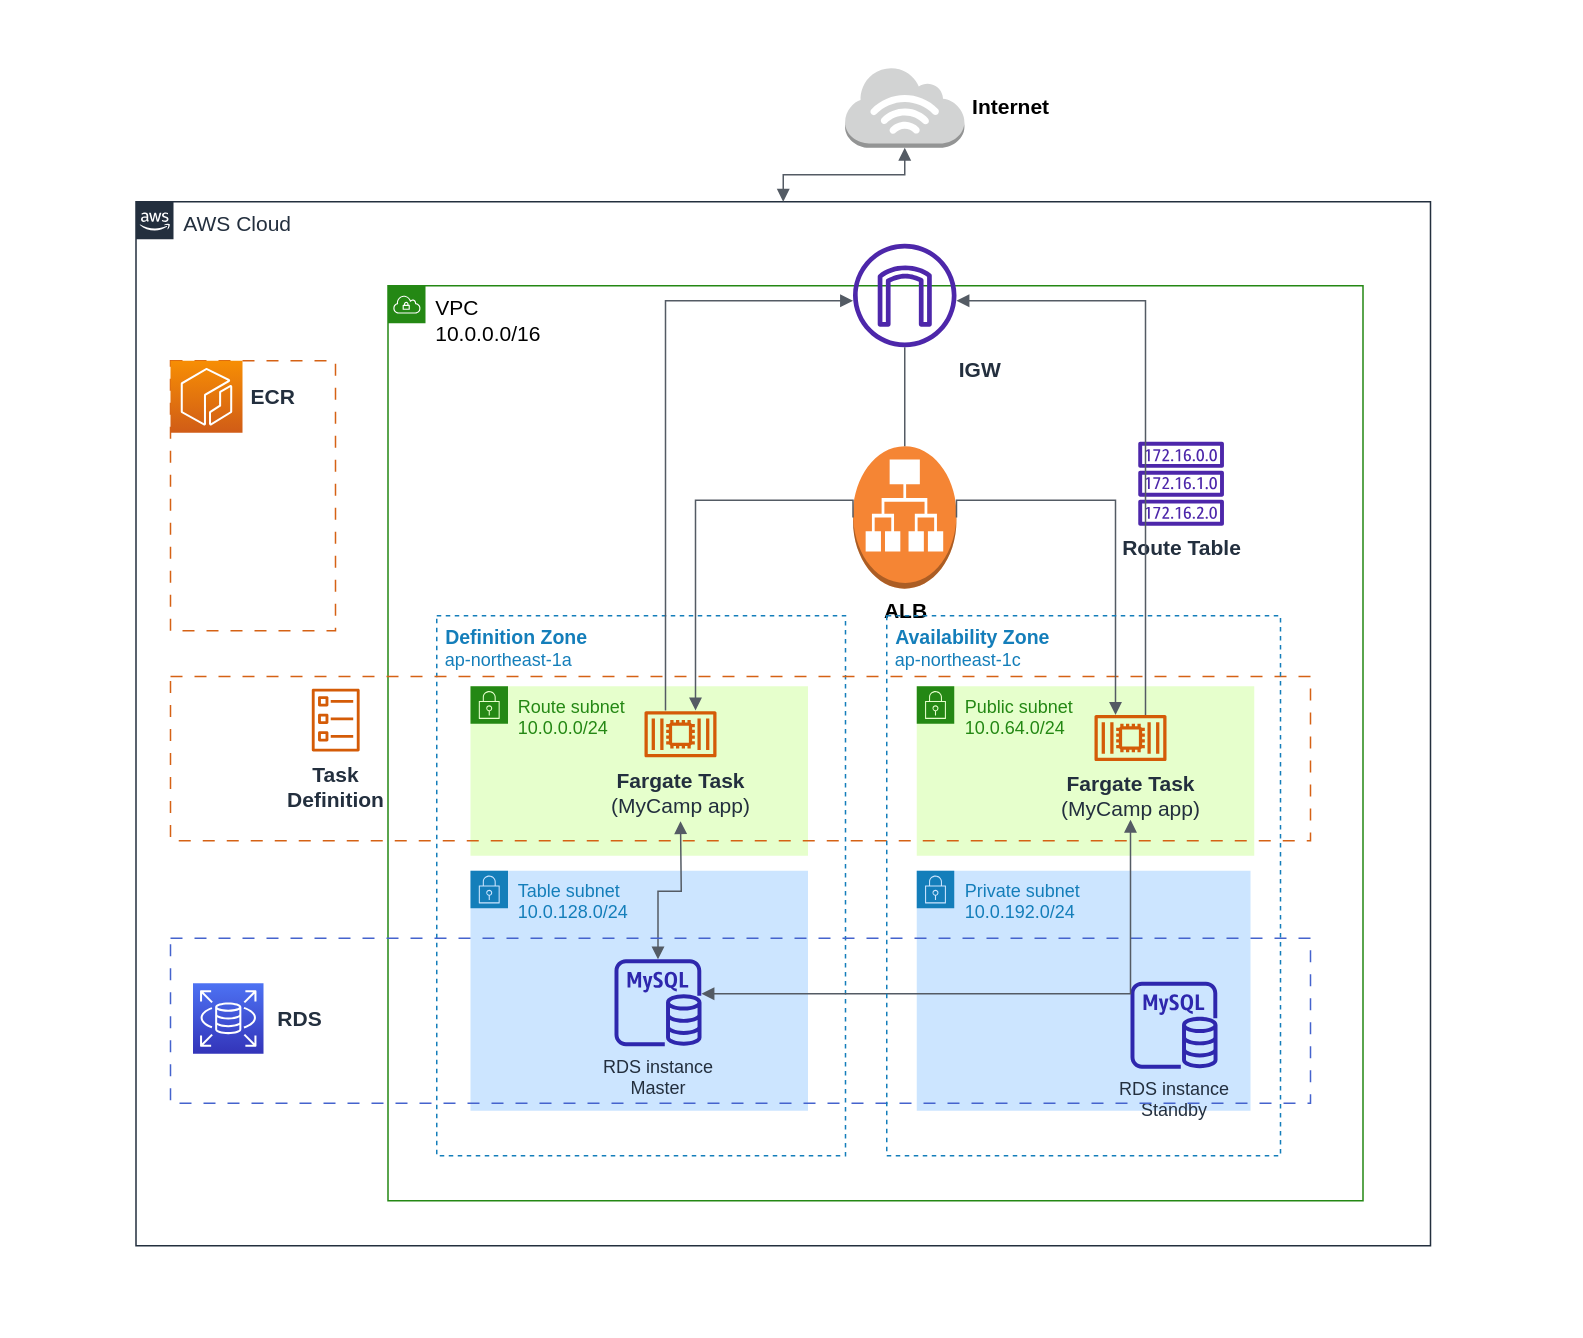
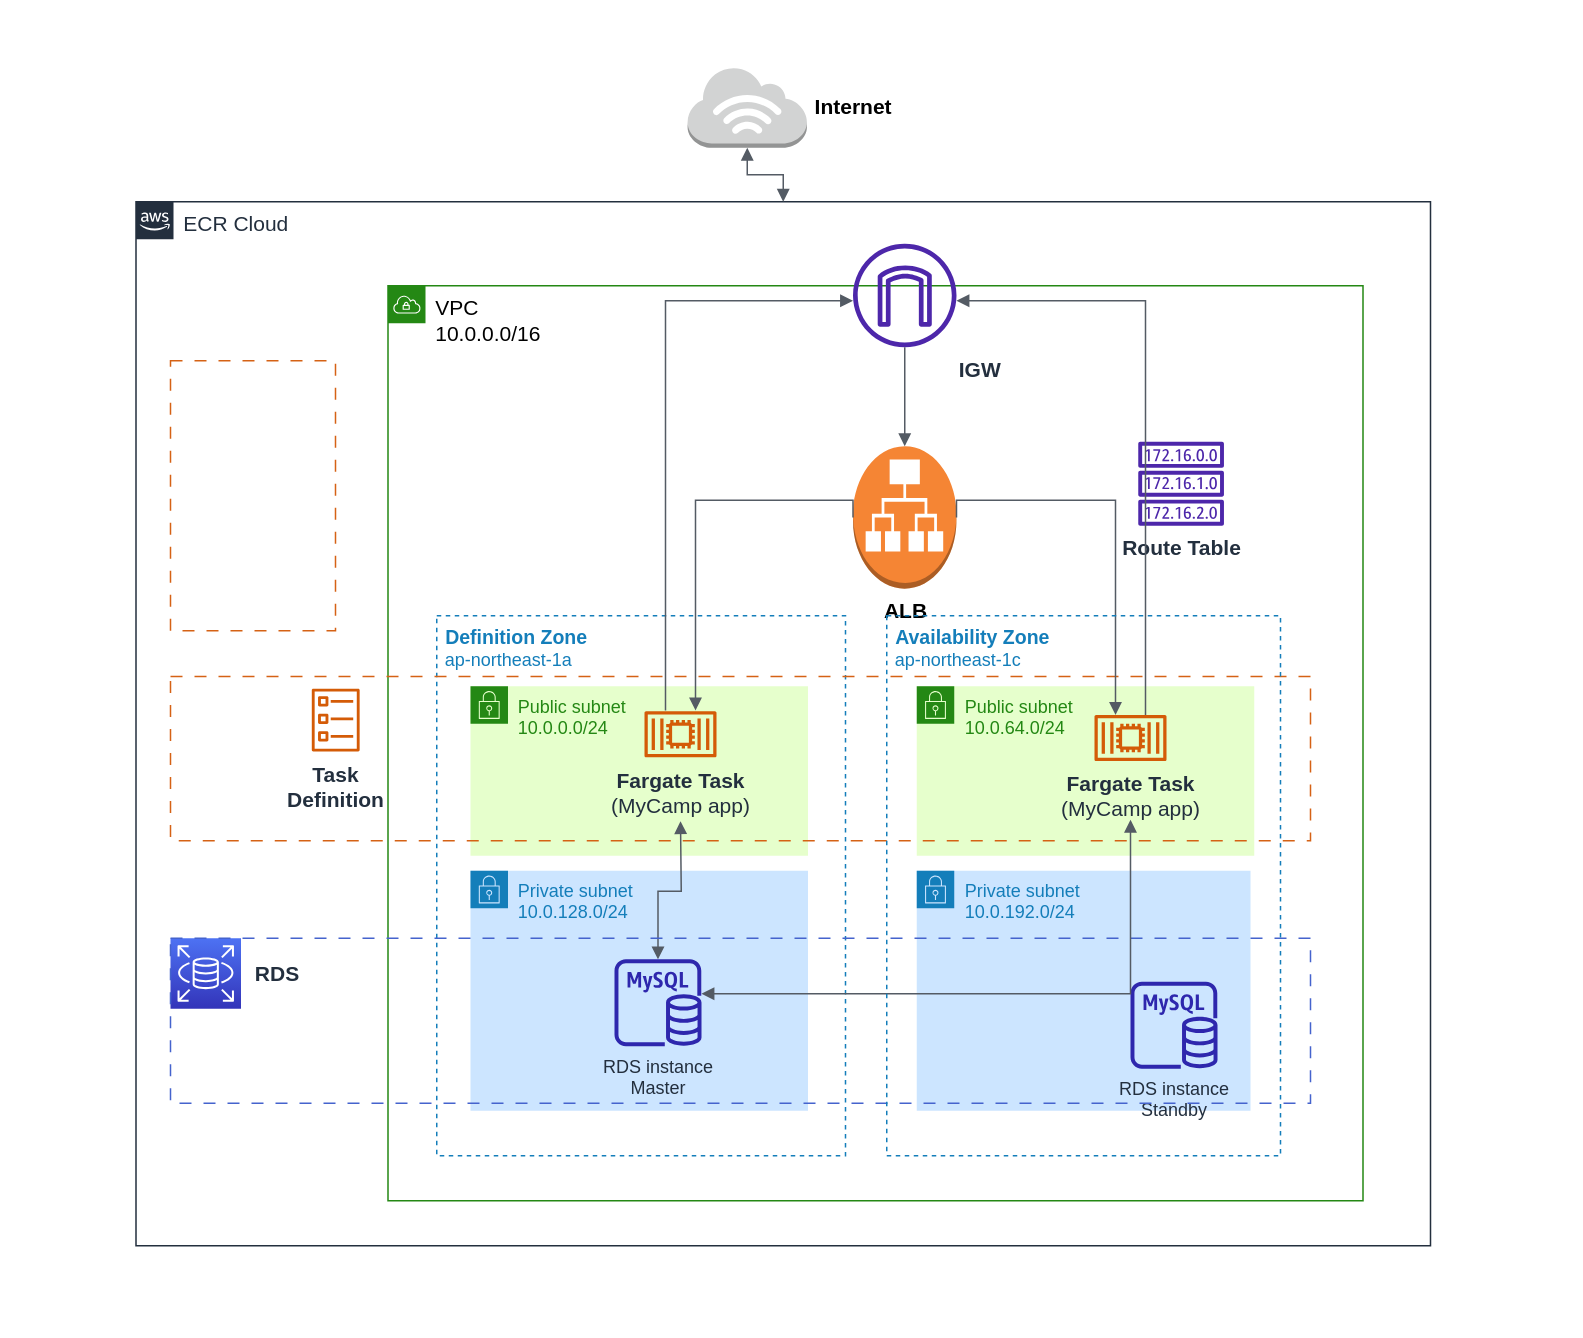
(905, 107) -> (747, 107)
(224, 223) -> (224, 223)
(206, 397) -> none
(905, 438) -> (905, 432)
(576, 718) -> (577, 718)
(577, 903) -> (584, 903)
(228, 1019) -> (206, 974)
